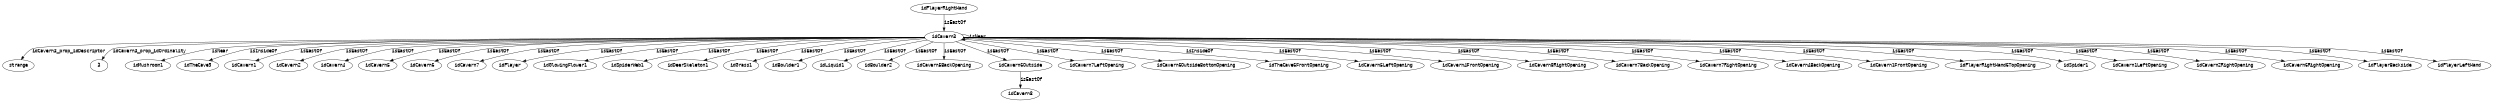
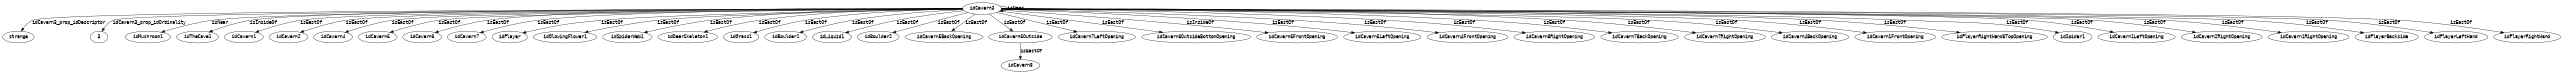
(944, 21) -> (1751, 11)
(198, 66) -> (198, 37)
(1299, 66) -> (1297, 37)
(2312, 66) -> (2309, 37)
